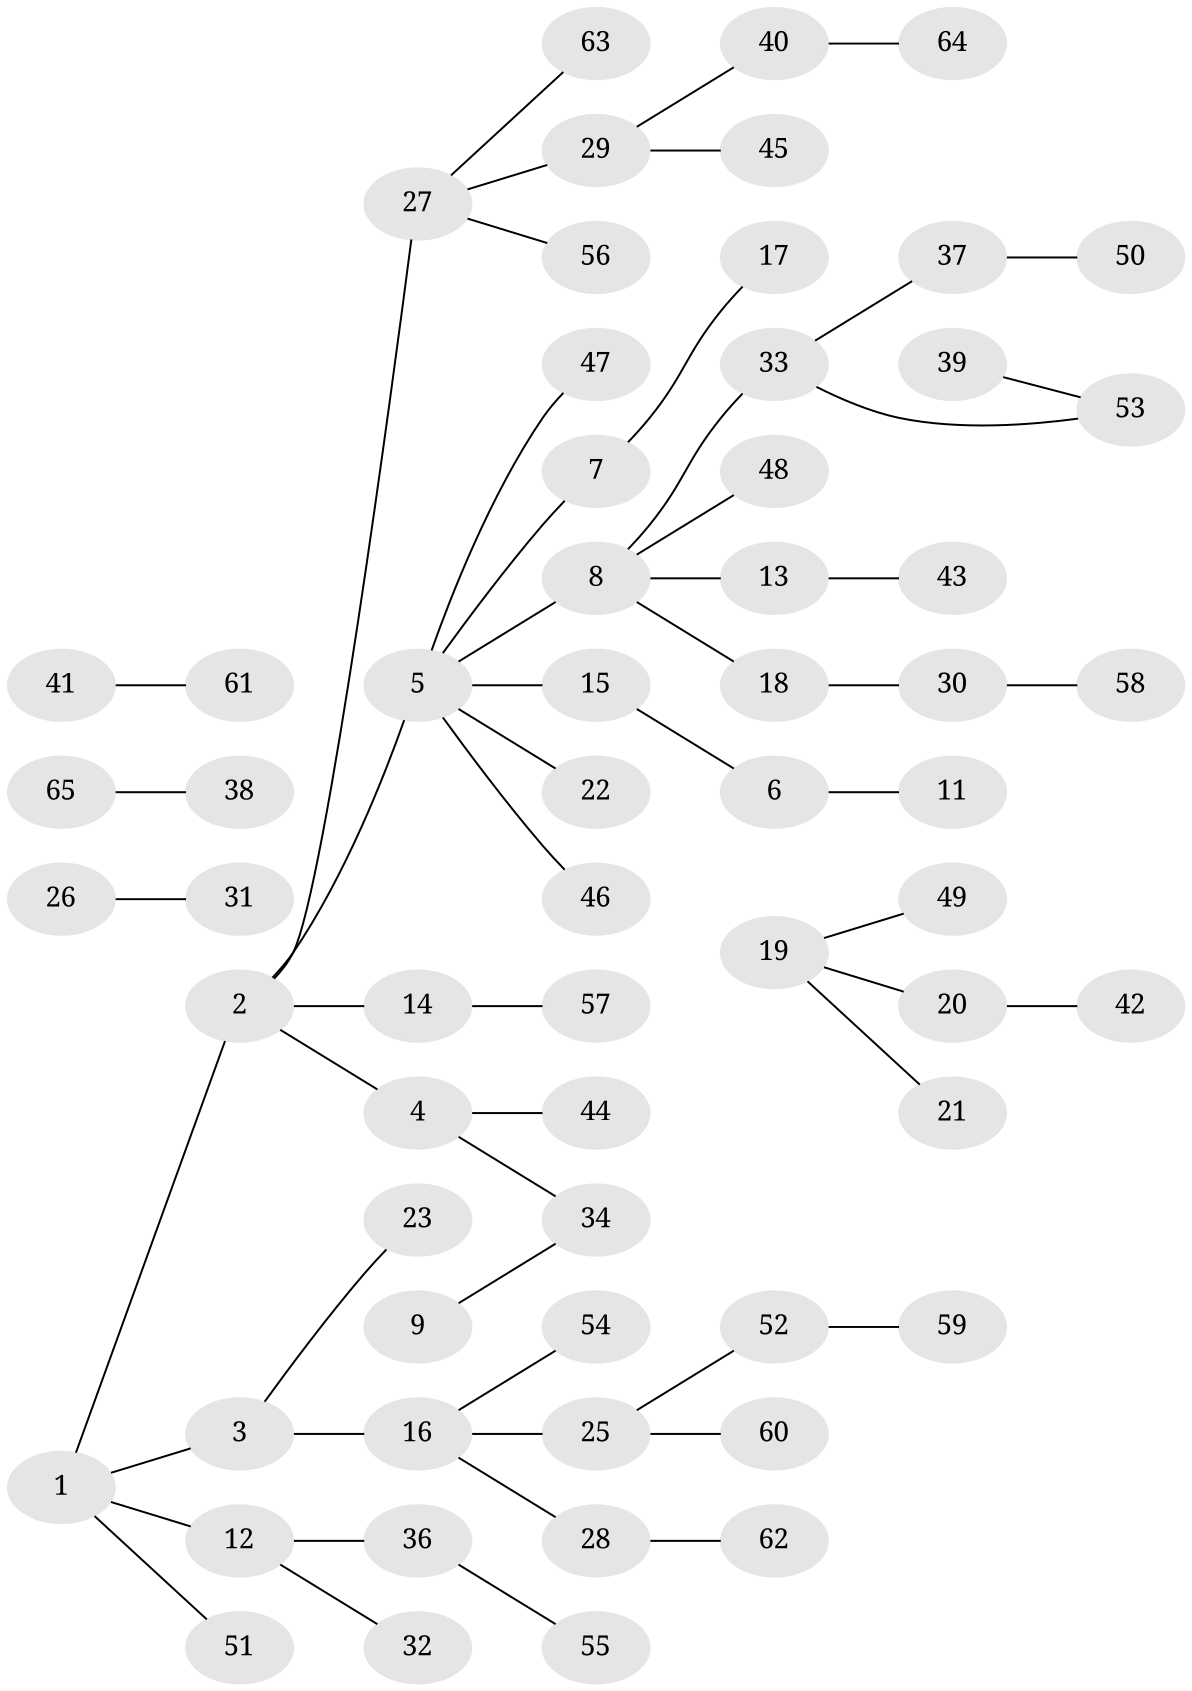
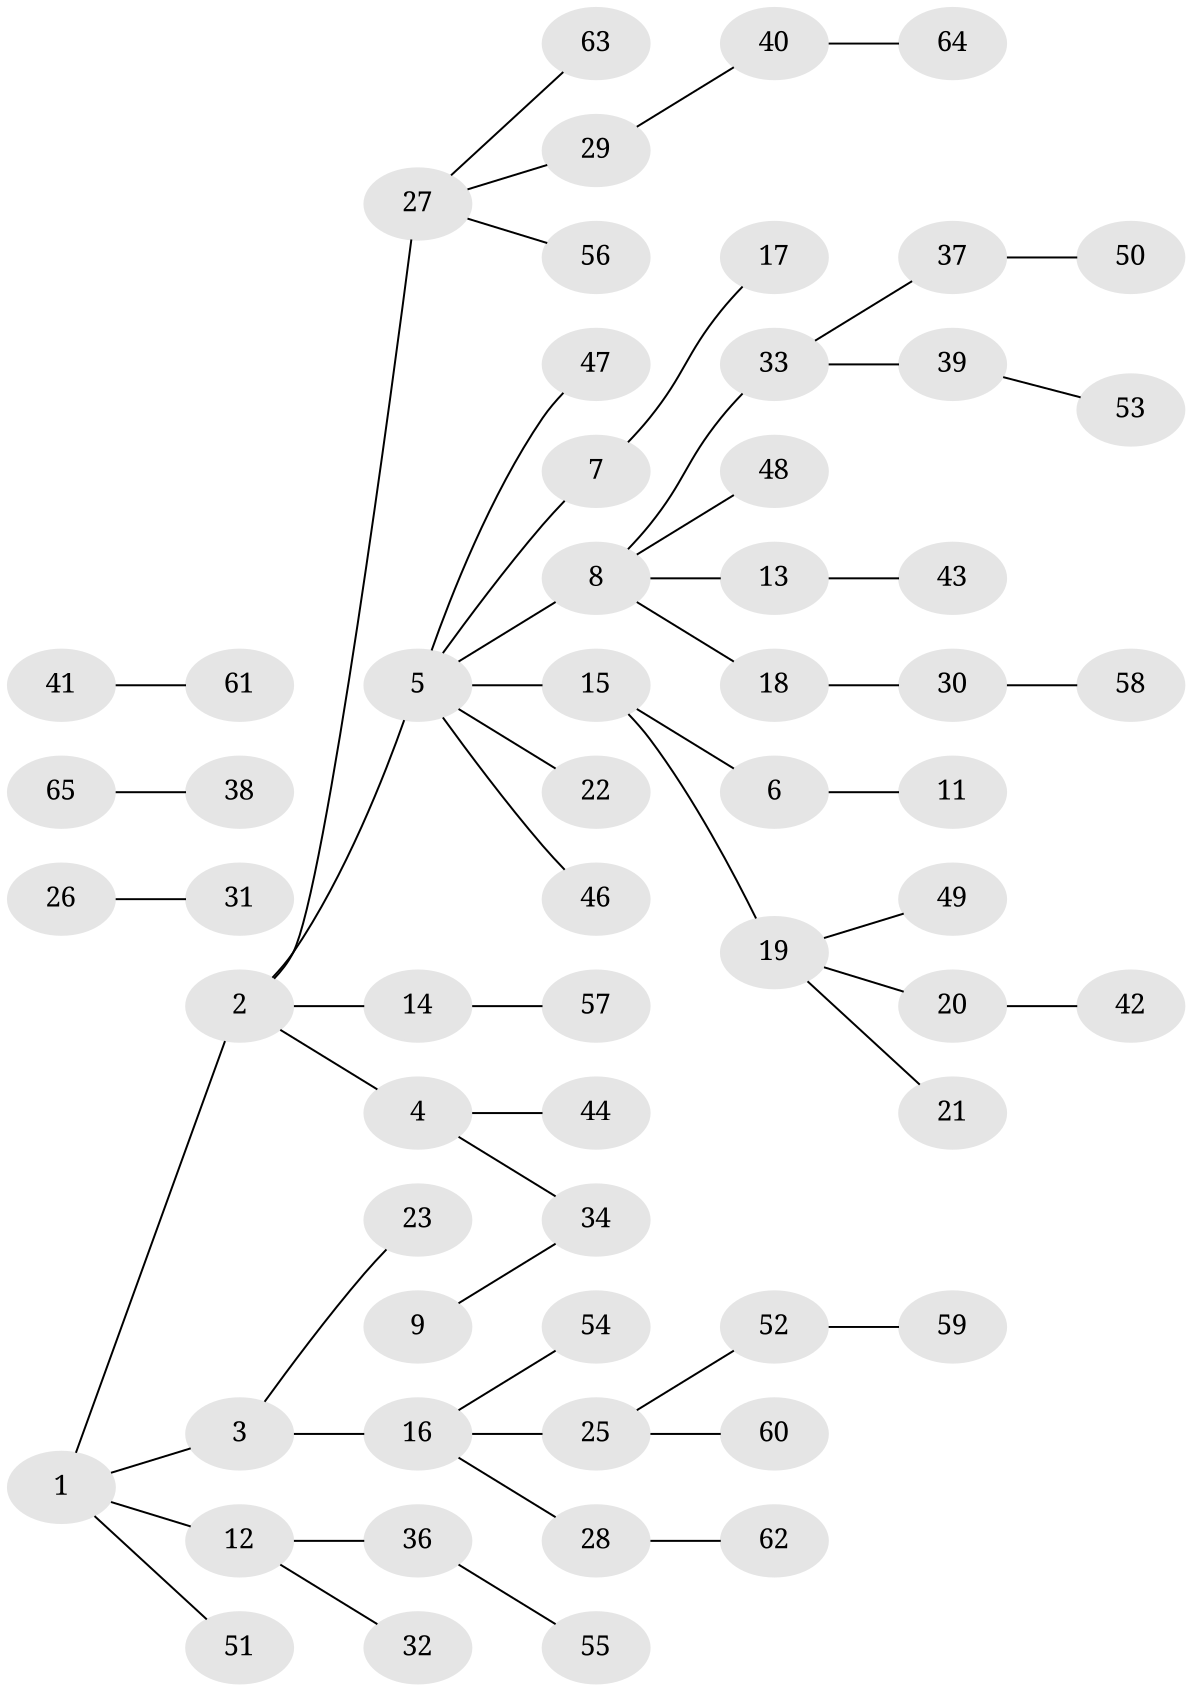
(774, 151) -> none
(944, 424) -> (864, 364)
none -> (698, 812)
